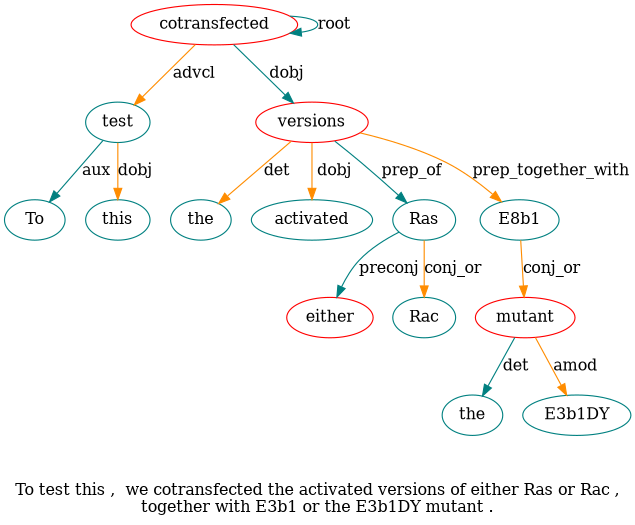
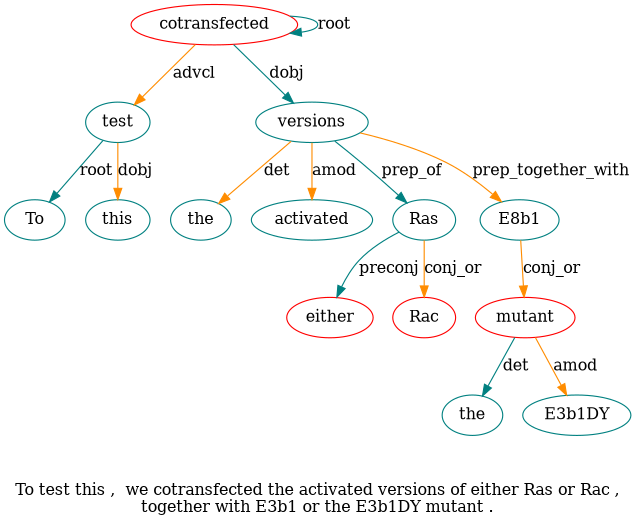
(312, 122) -> (312, 122)
(97, 171) -> (97, 171)
(334, 171) -> (334, 171)
(424, 318) -> (424, 318)
